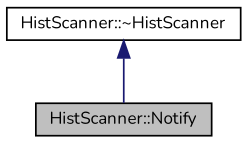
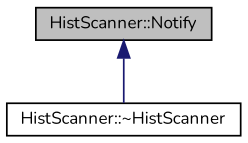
(124, 81) -> (124, 81)
